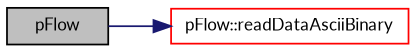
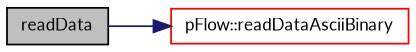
(58, 26) -> (58, 26)
